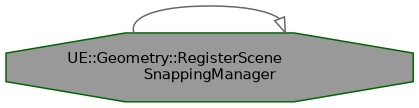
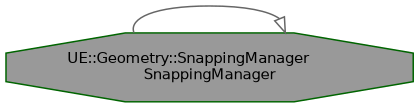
(210, 67) -> (210, 67)
